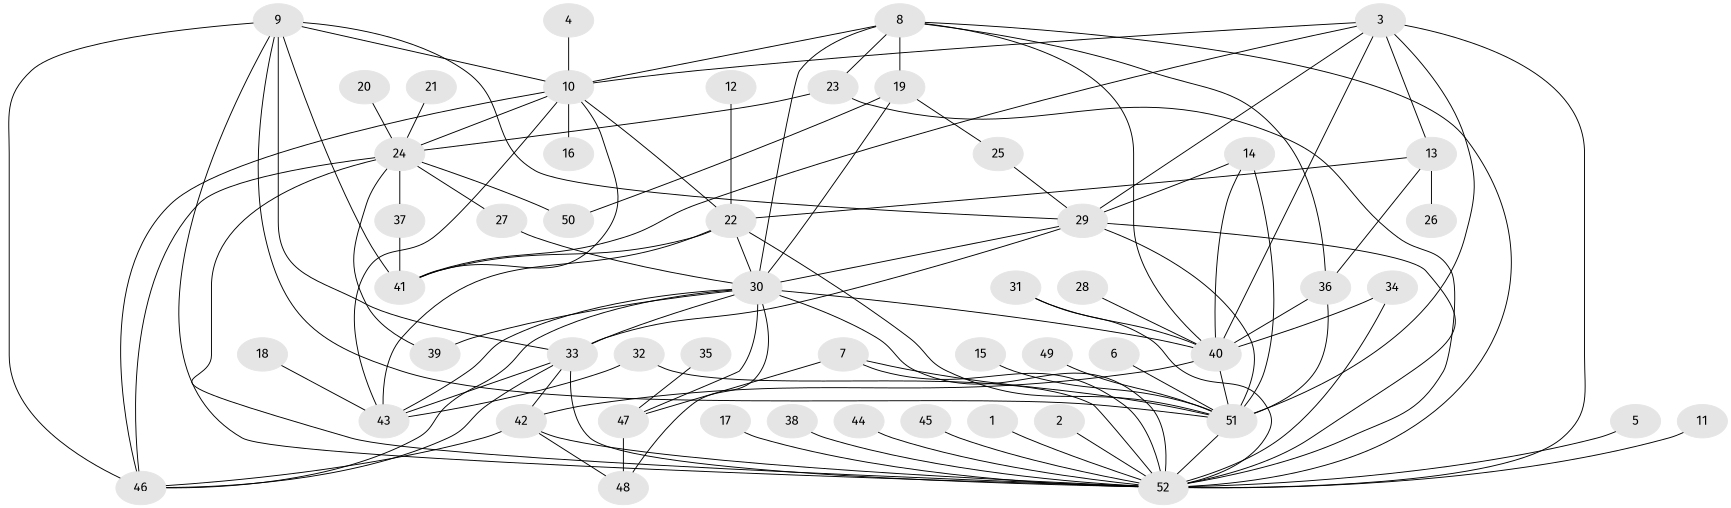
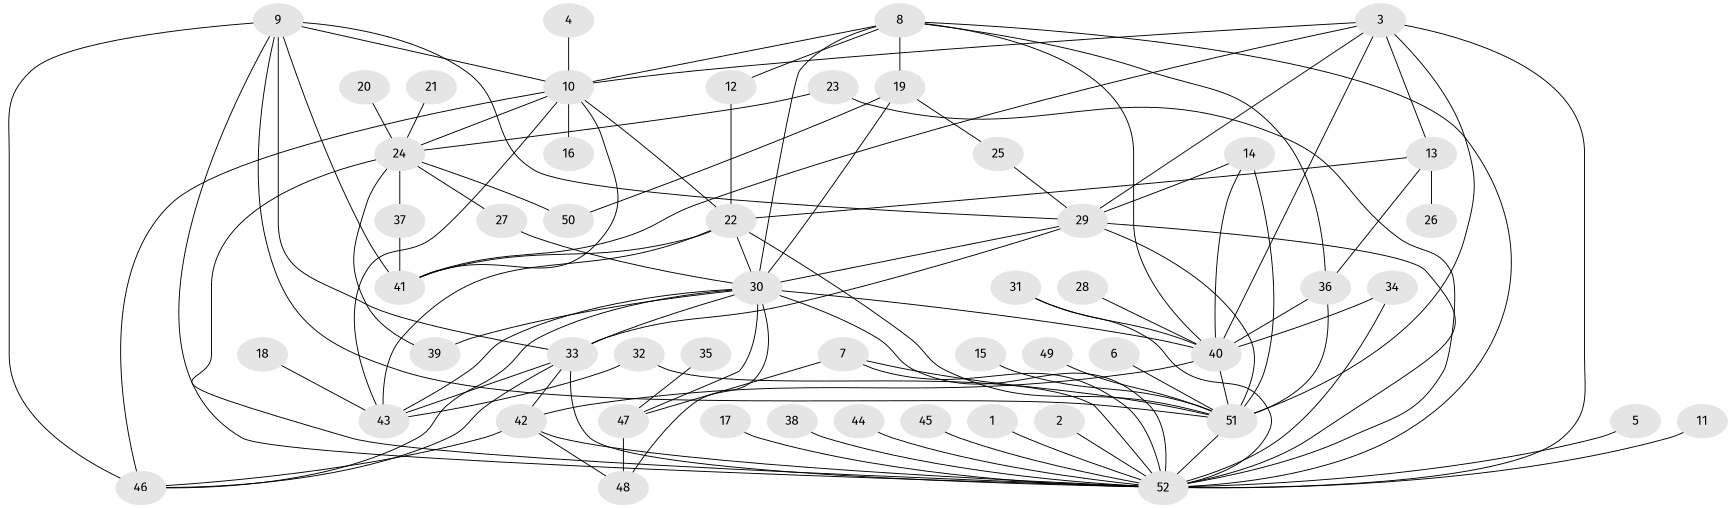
(872, 49) -> (815, 53)
(171, 244) -> none
